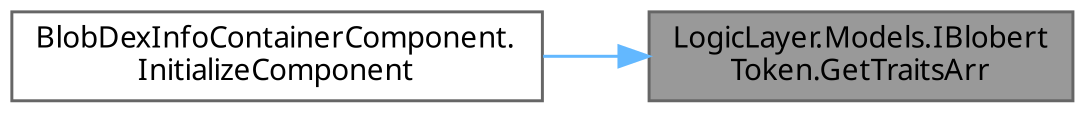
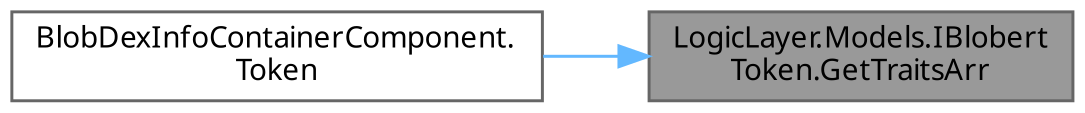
(277, 56) -> (277, 56)
